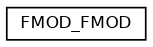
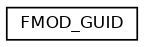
(76, 24) -> (72, 24)
